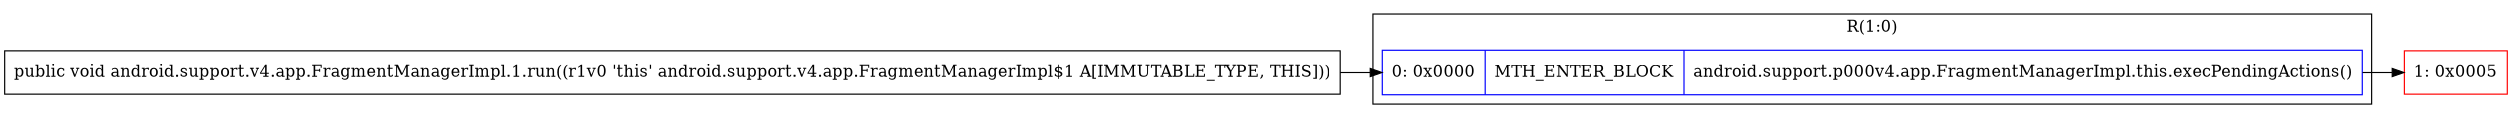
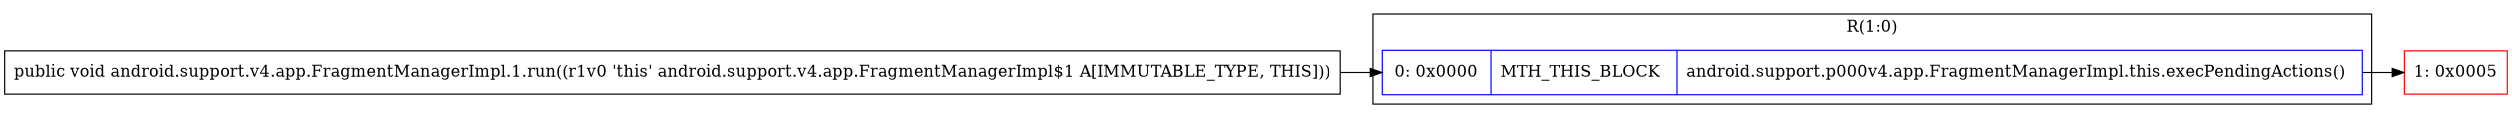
(1585, 72) -> (1581, 72)
